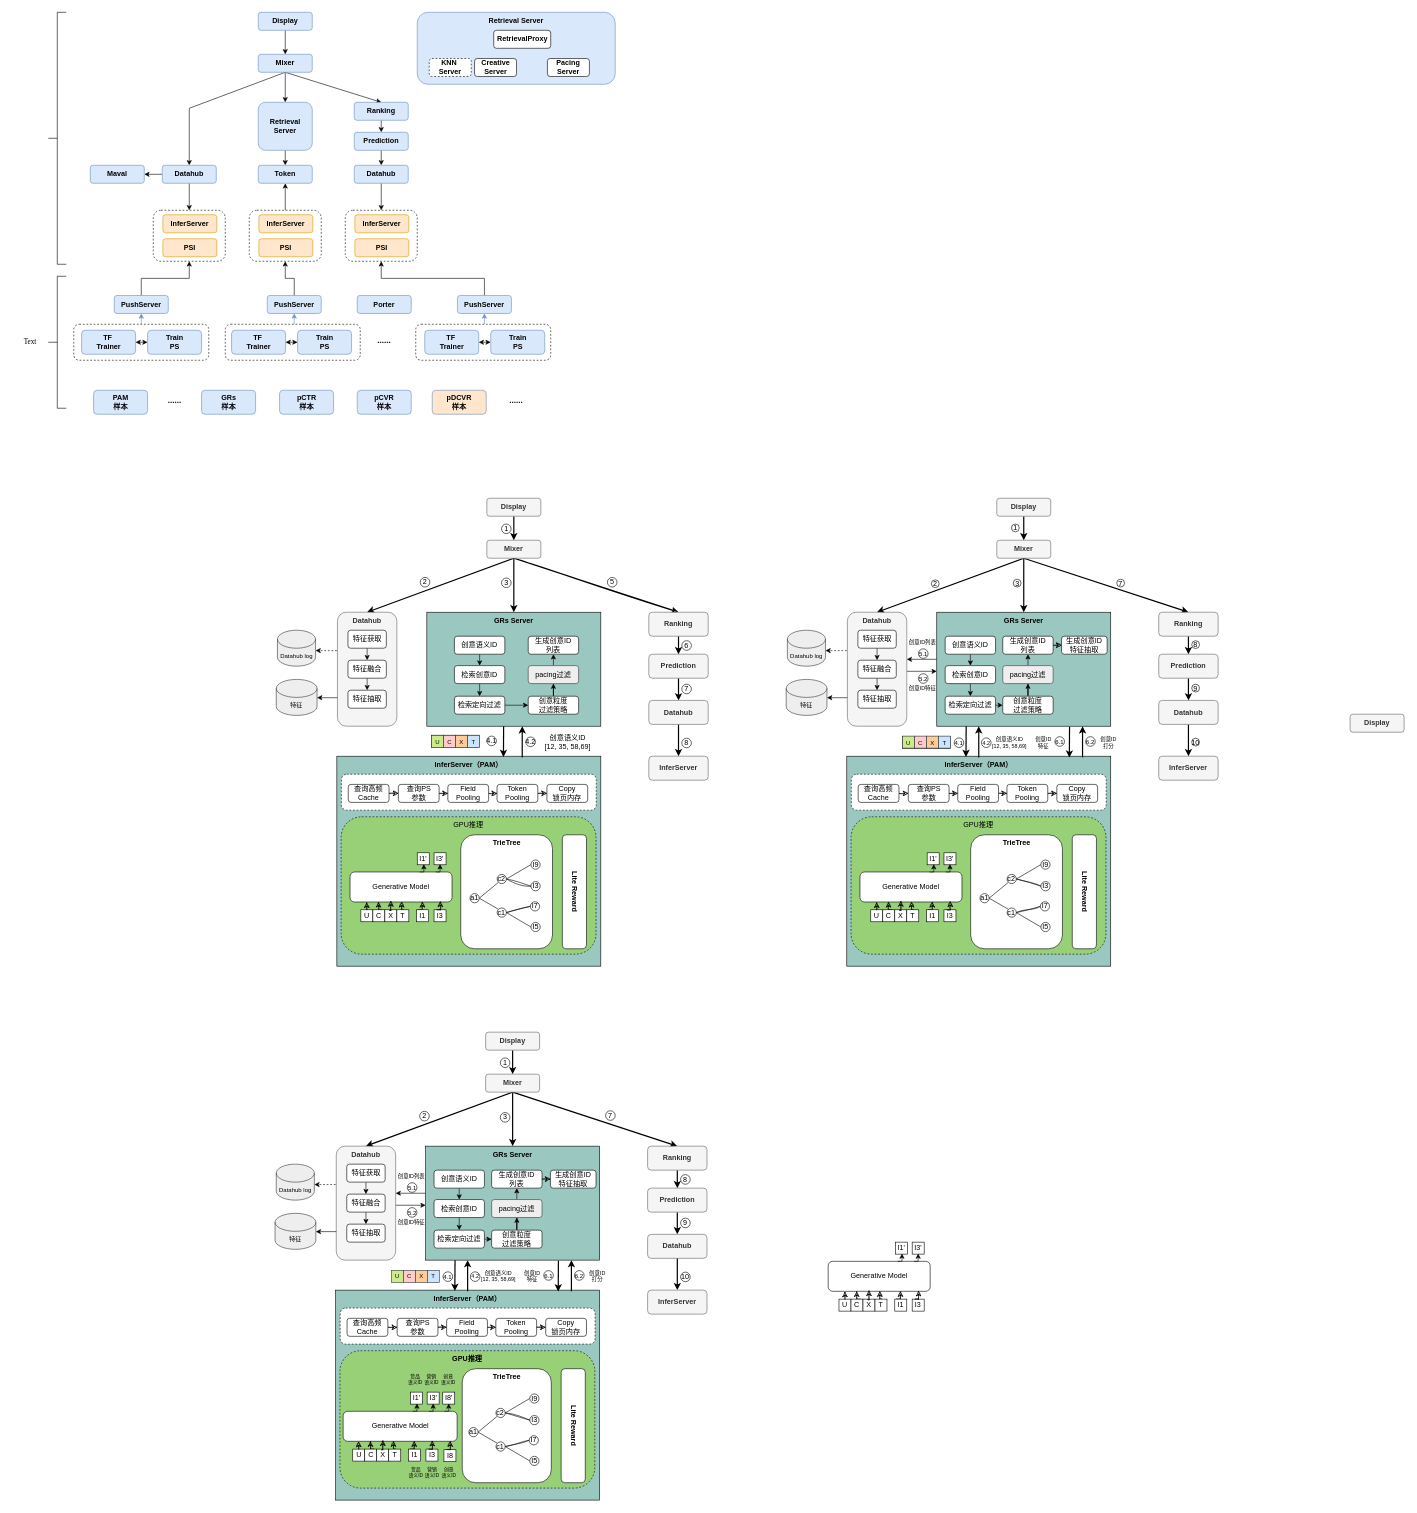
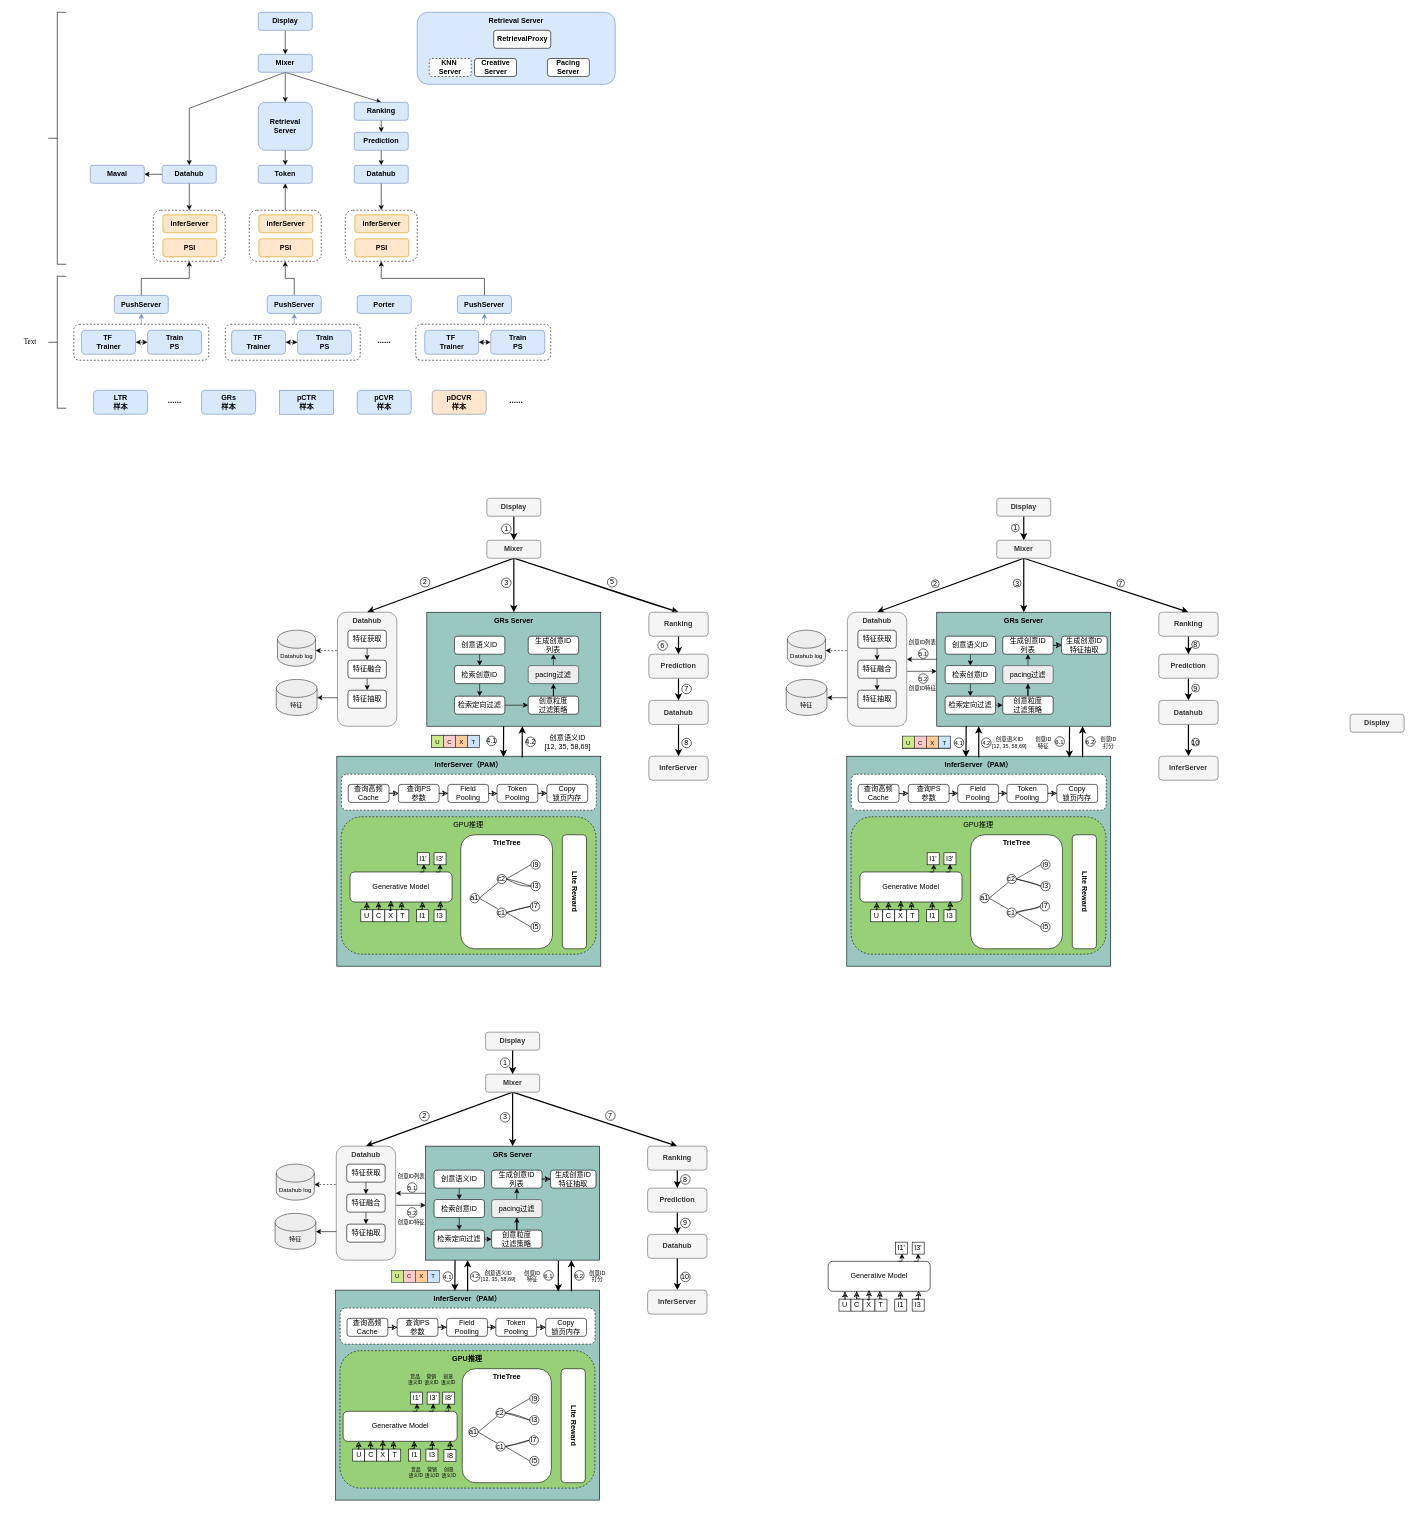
(121, 402) -> (121, 402)
(307, 402) -> (307, 402)
(687, 646) -> (663, 646)
